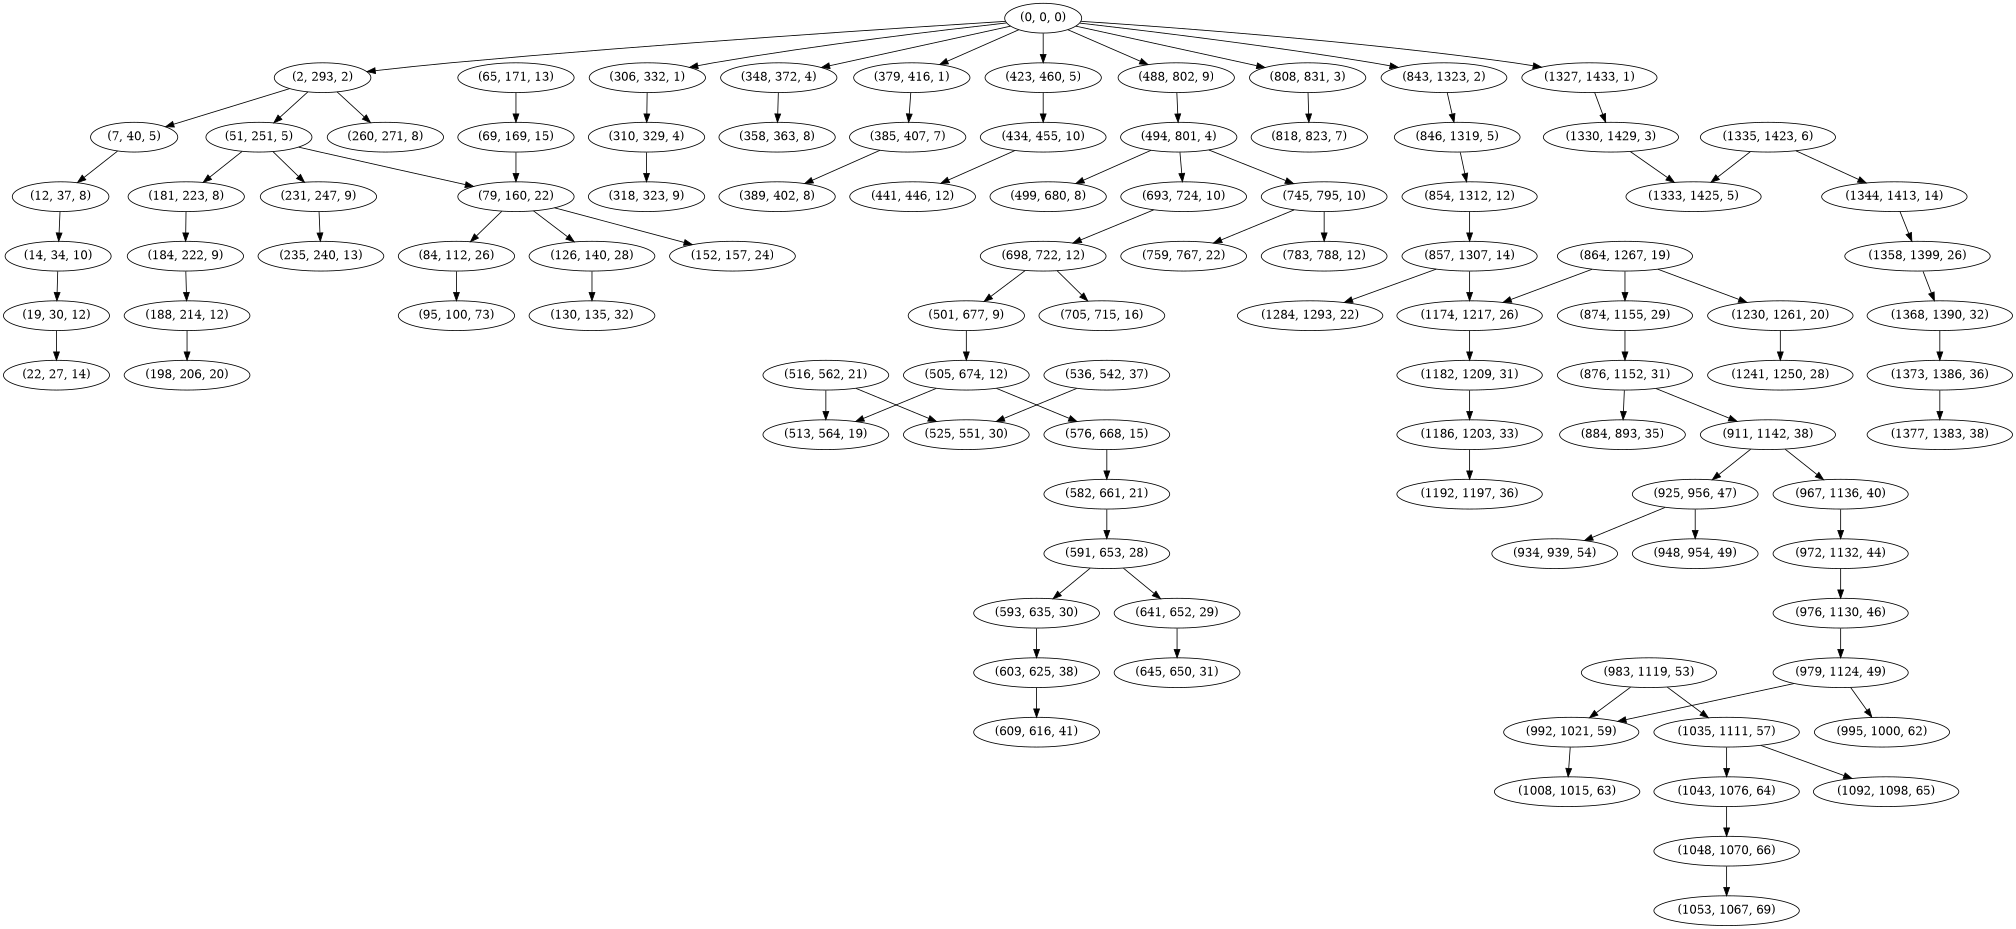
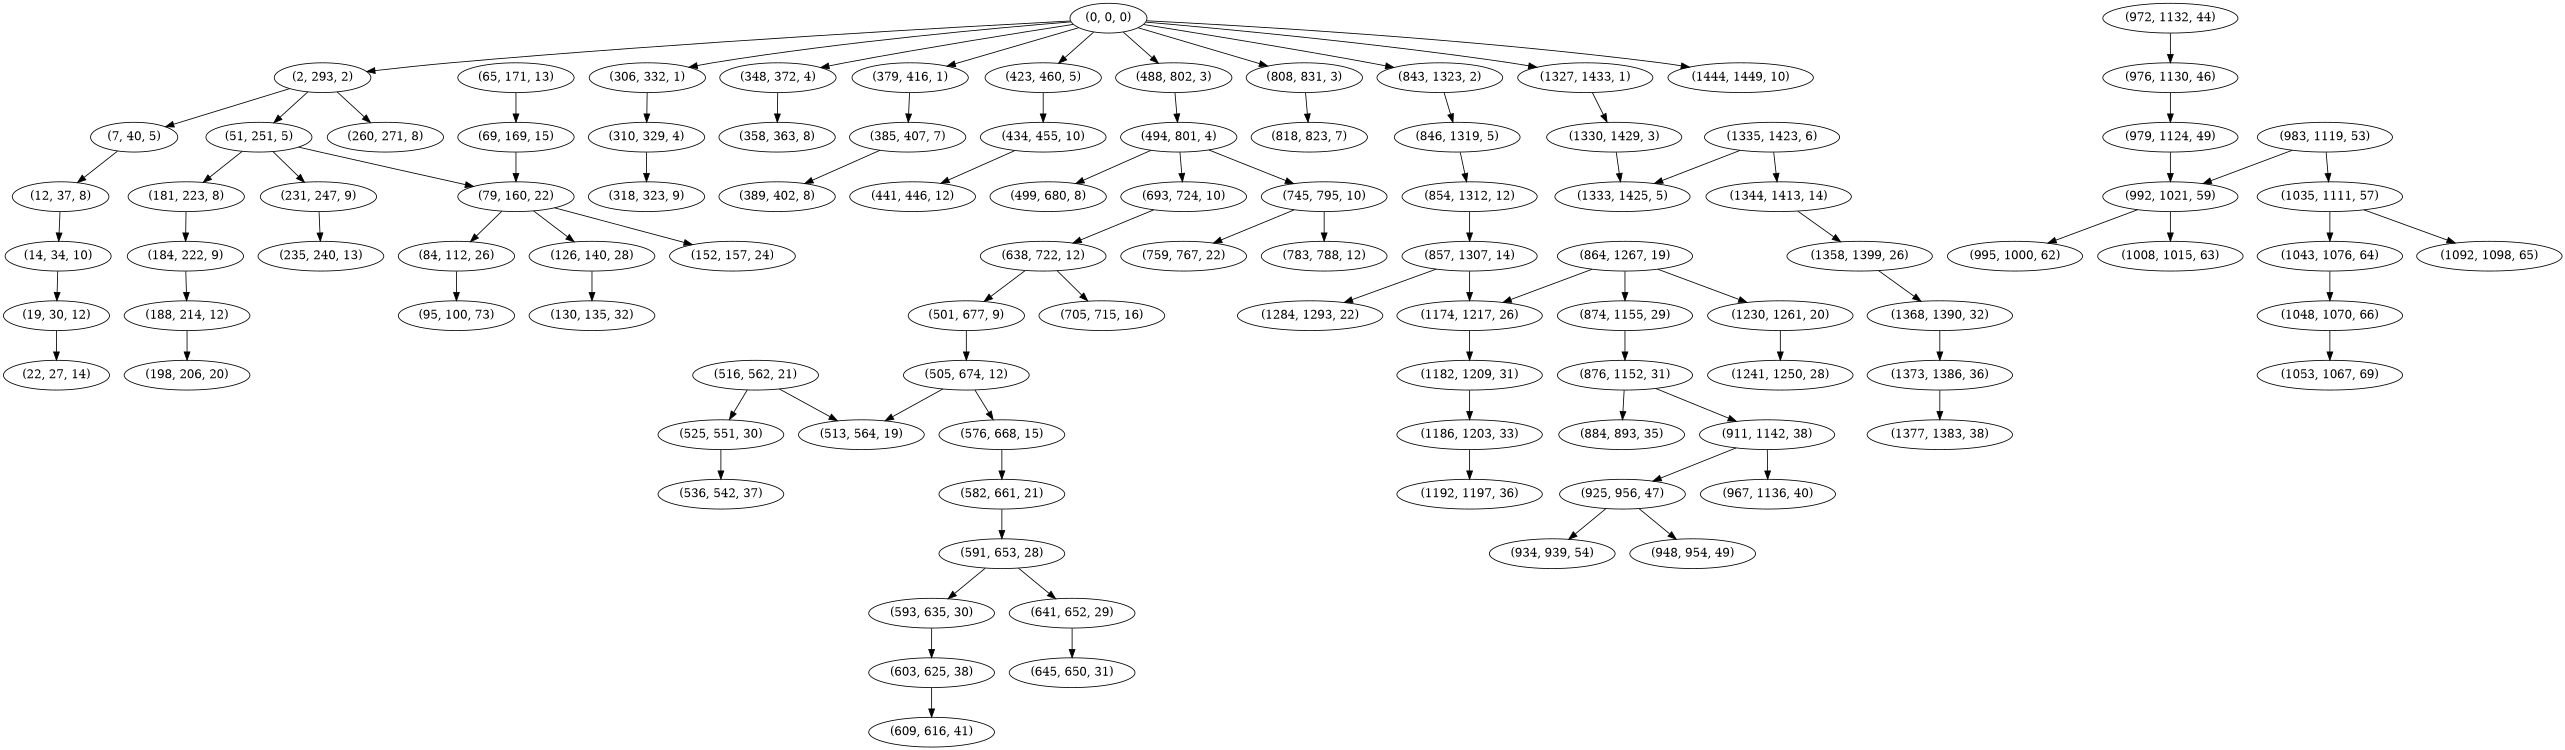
(1176, 78) -> (1174, 78)
none -> (1741, 78)
(1043, 256) -> (1043, 256)
(1044, 402) -> (721, 460)
(1841, 520) -> none
(1859, 699) -> (2097, 225)
